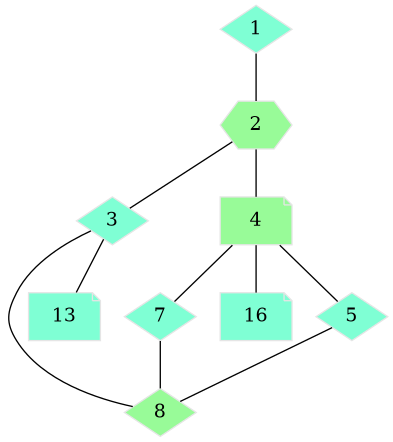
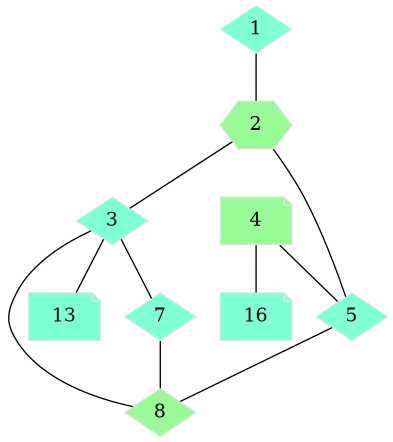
(256, 173) -> (315, 220)
(203, 273) -> (136, 269)
